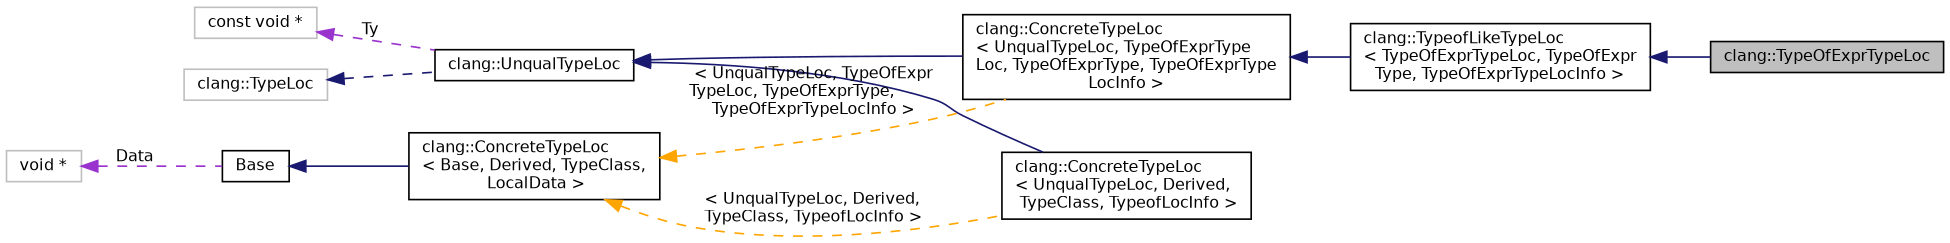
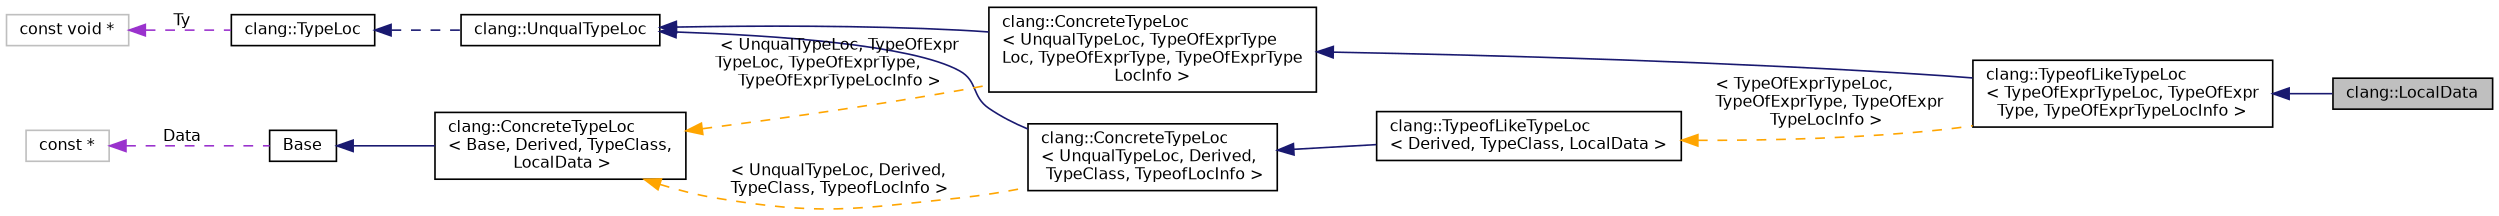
(384, 42) -> (188, 30)
(1827, 57) -> (2413, 94)
(256, 85) -> (303, 30)
none -> (1529, 136)
(44, 166) -> (68, 146)
